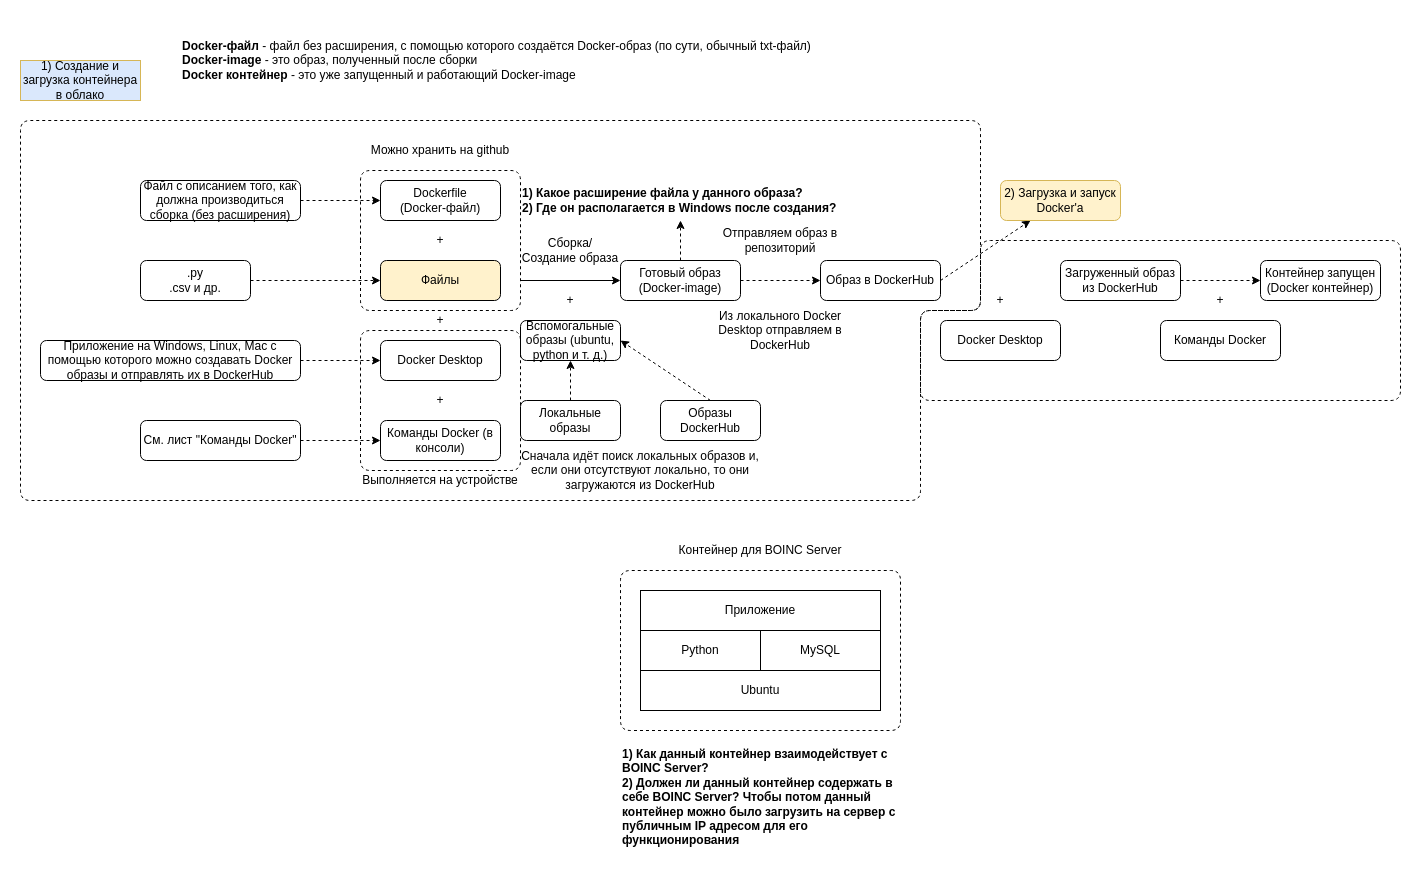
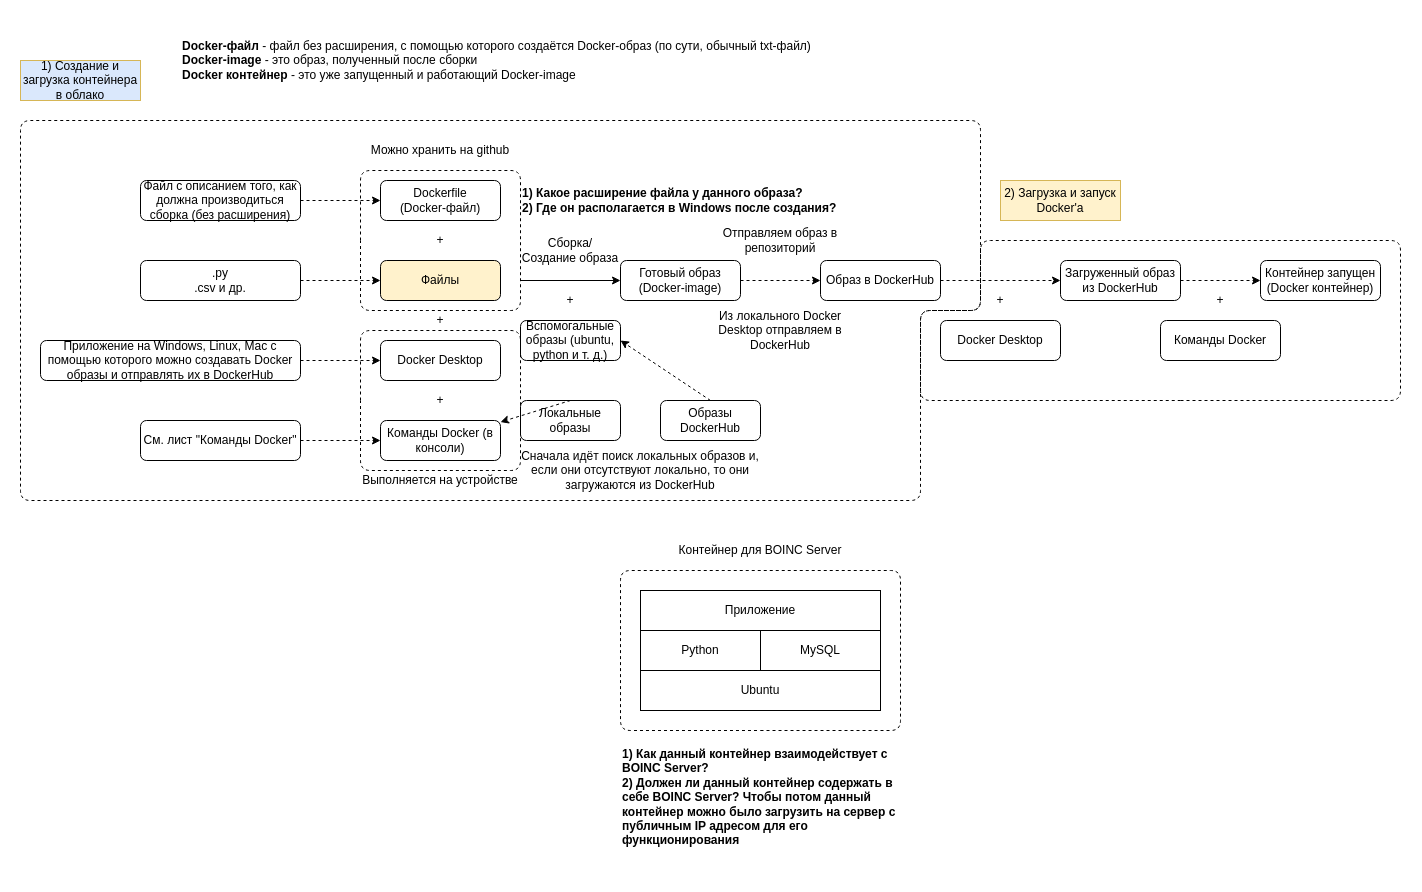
(1061, 201) -> (1061, 201)
(681, 244) -> none
(982, 253) -> (997, 281)
(196, 281) -> (221, 281)
(571, 384) -> (539, 410)
